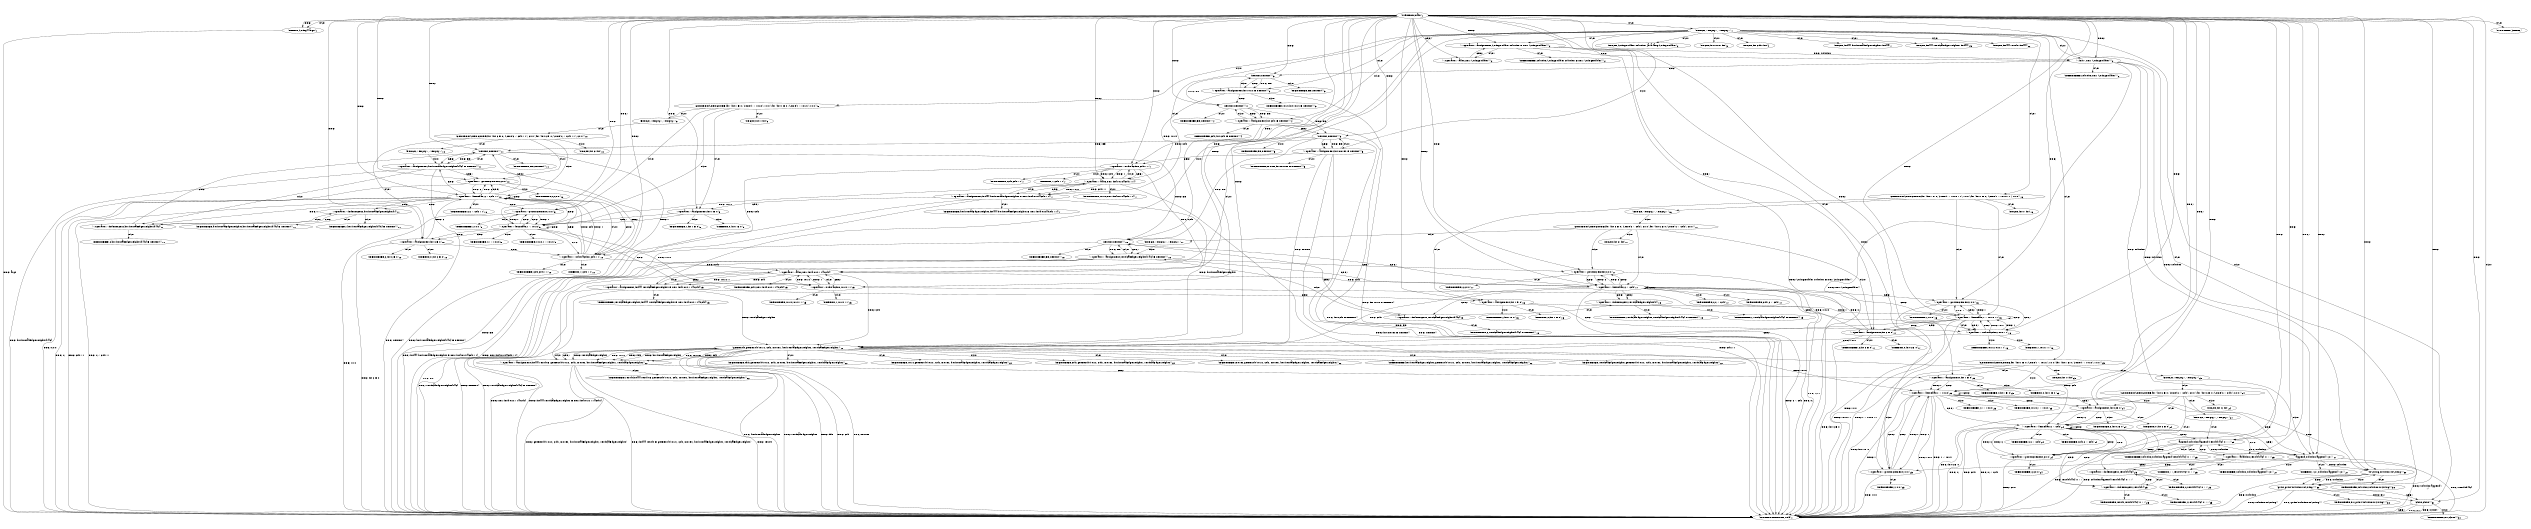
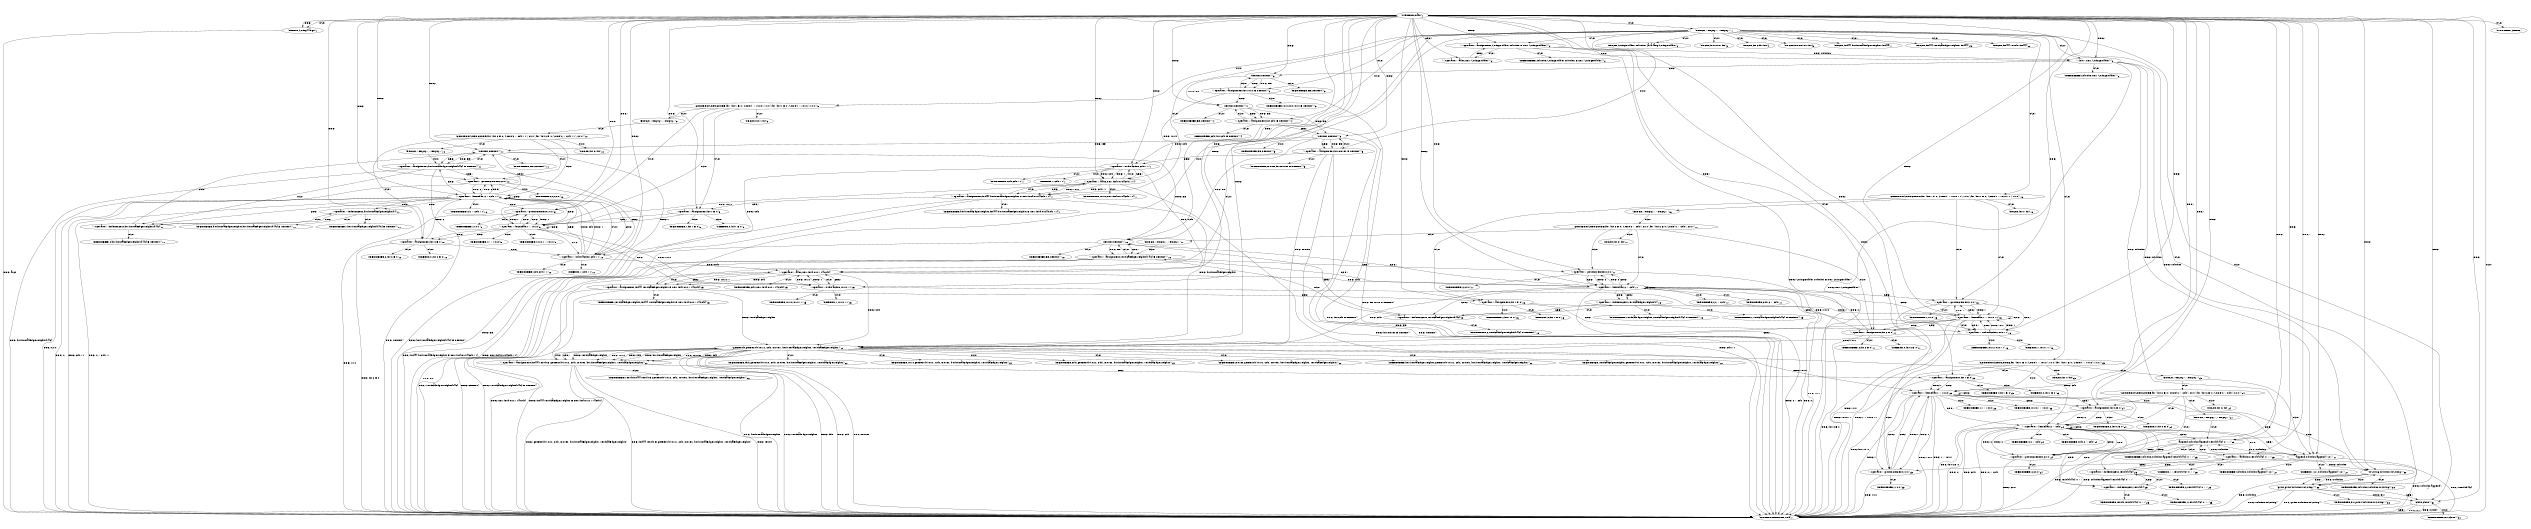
none -> (1799, 46)
(314, 212) -> (314, 212)
none -> (1535, 311)
